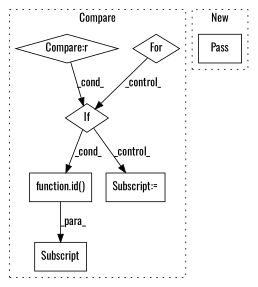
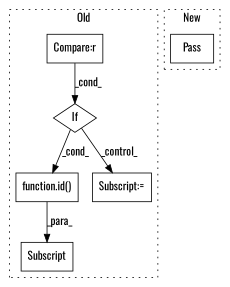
(98, 19) -> (84, 19)
(67, 49) -> (75, 49)
(156, 49) -> none
